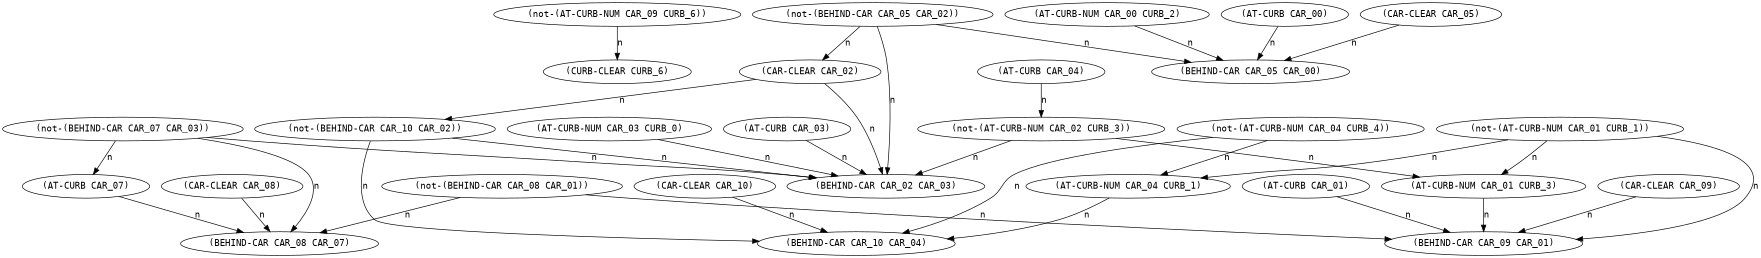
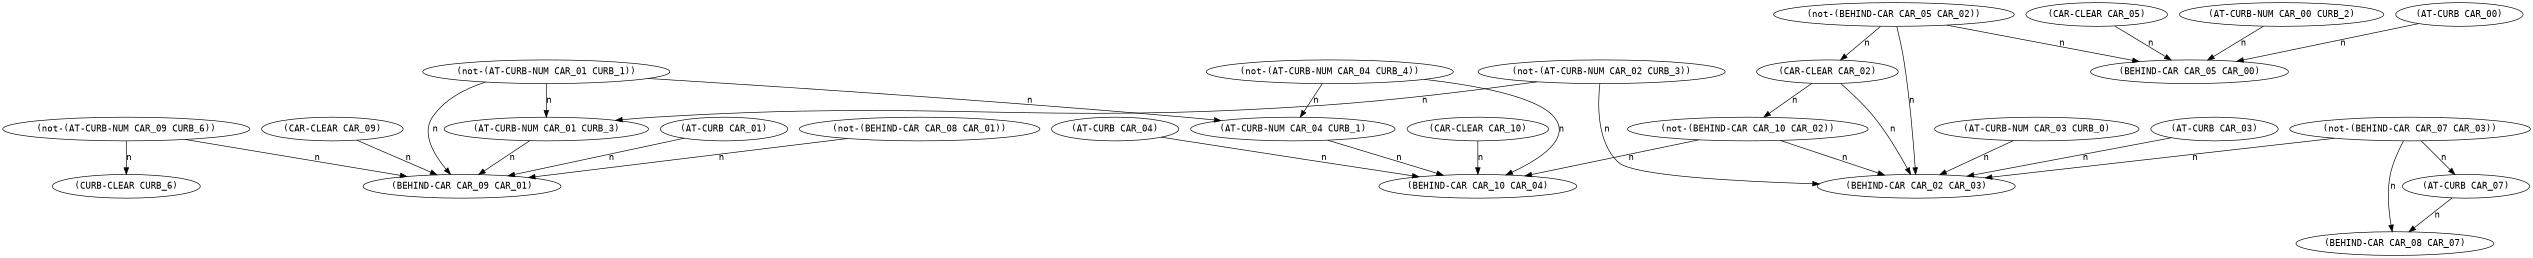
(1041, 97) -> (1287, 157)
none -> (293, 157)
(232, 186) -> none
(393, 214) -> none
